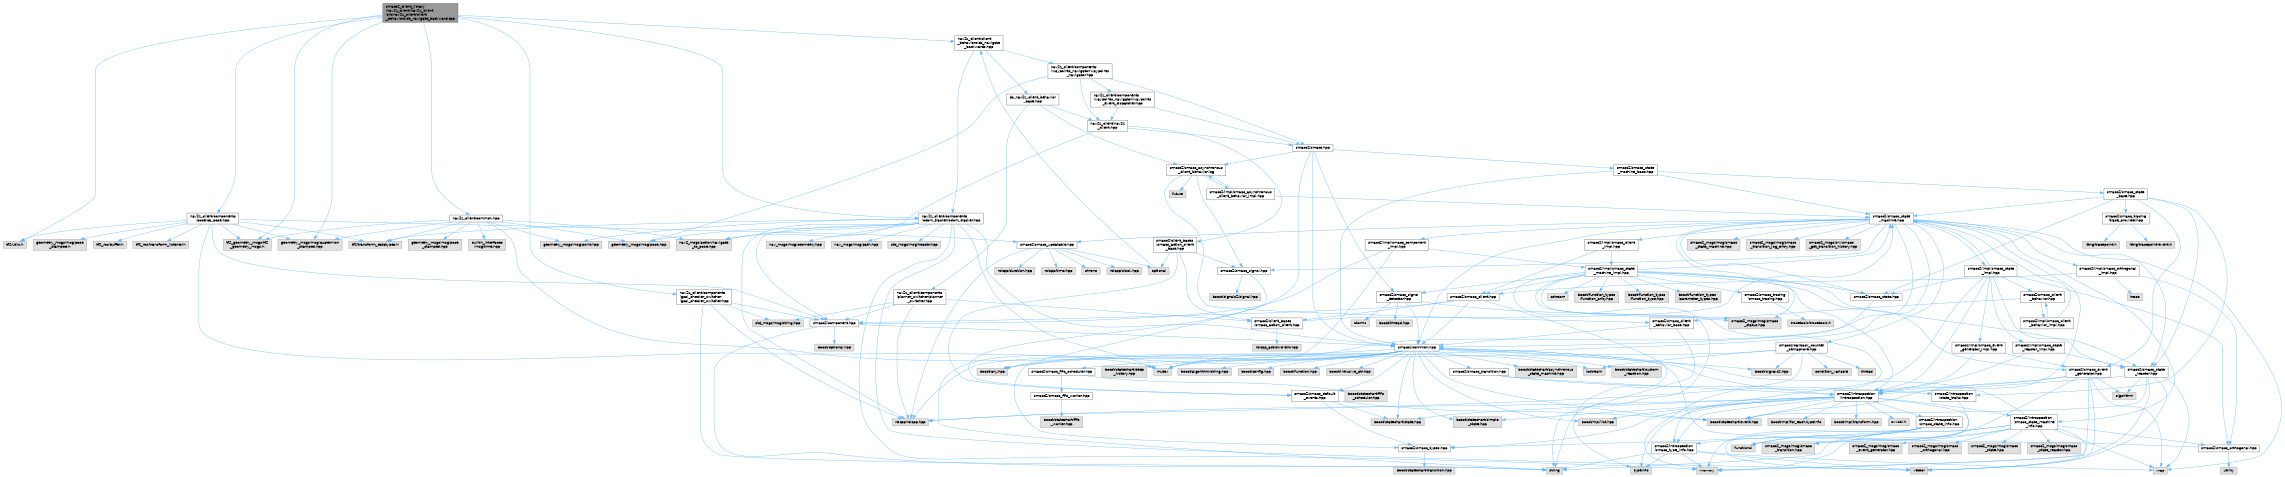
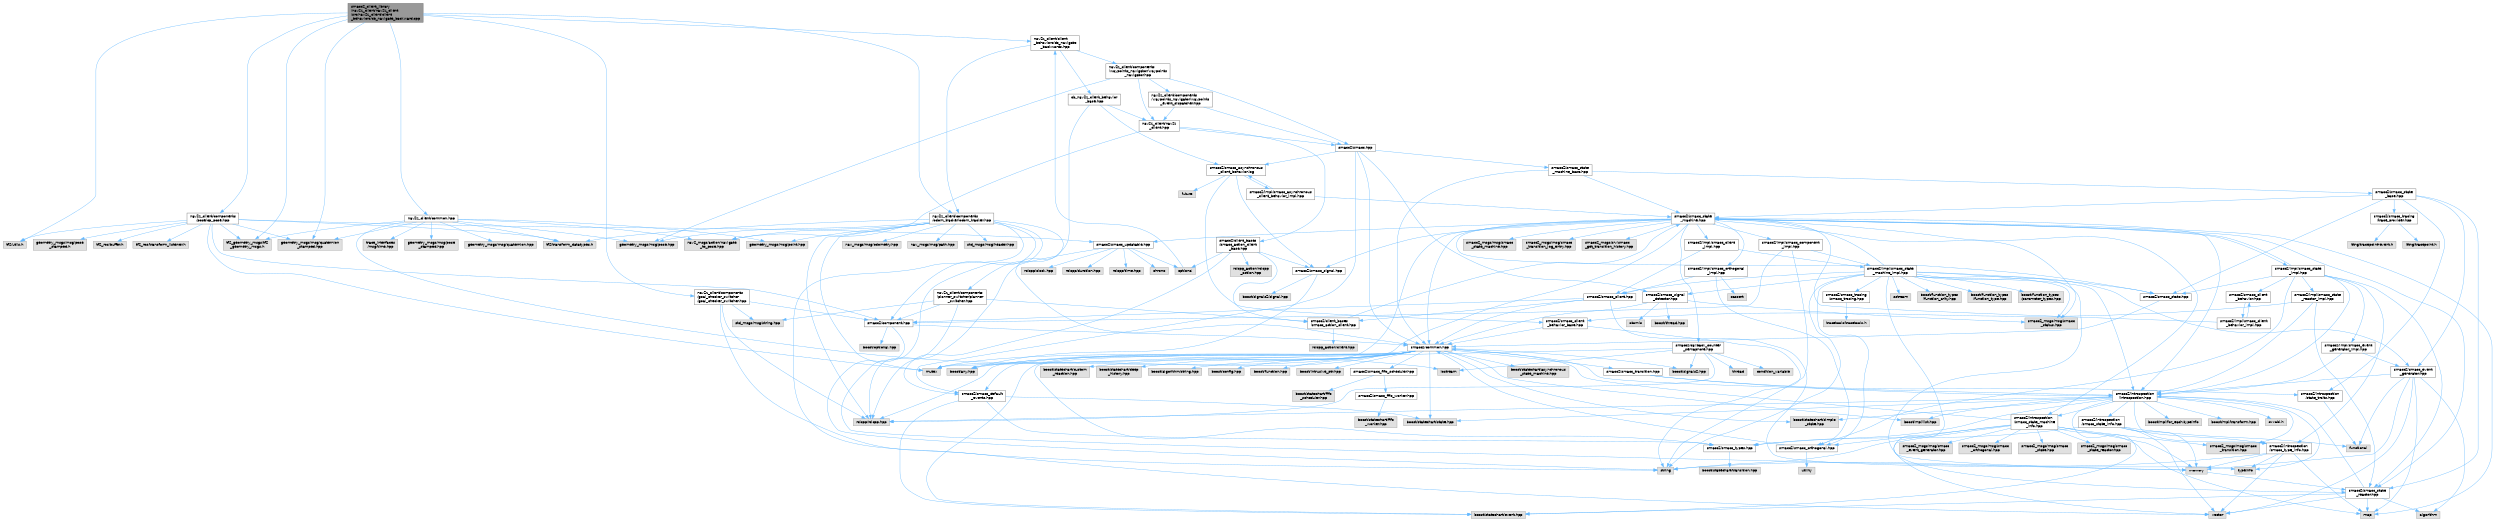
(487, 245) -> (380, 245)
none -> (501, 245)
none -> (1251, 271)
(2135, 297) -> (1737, 297)
(1875, 307) -> (1941, 315)
none -> (1863, 341)
(1908, 395) -> none
(1958, 463) -> (2274, 481)
